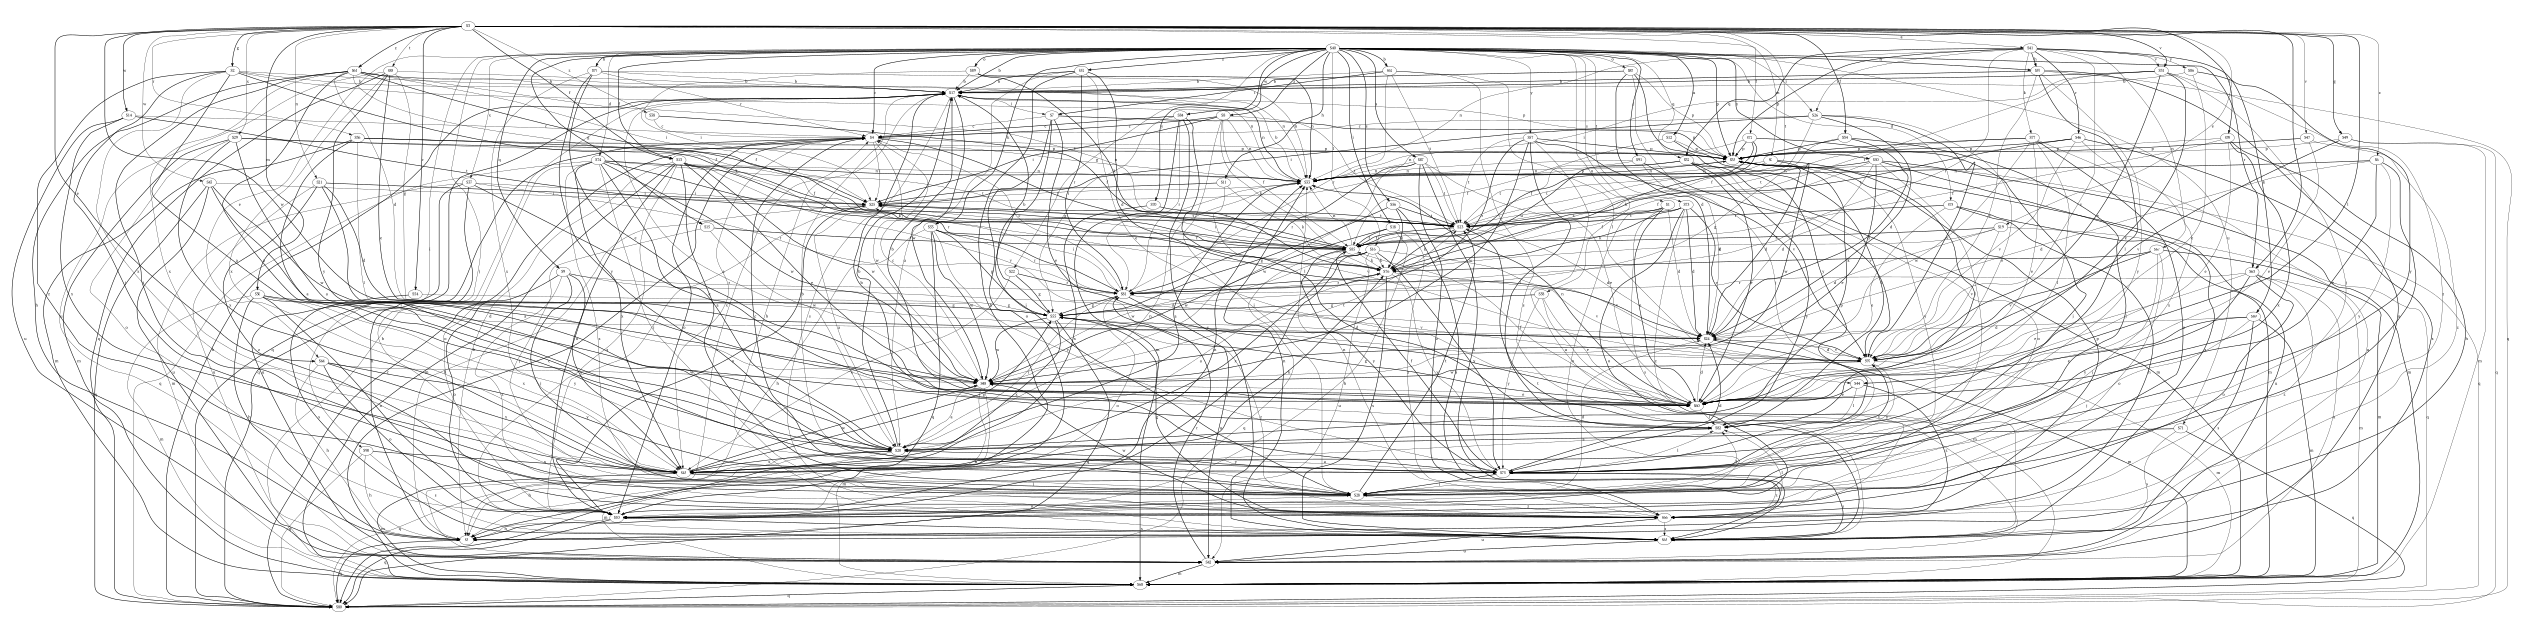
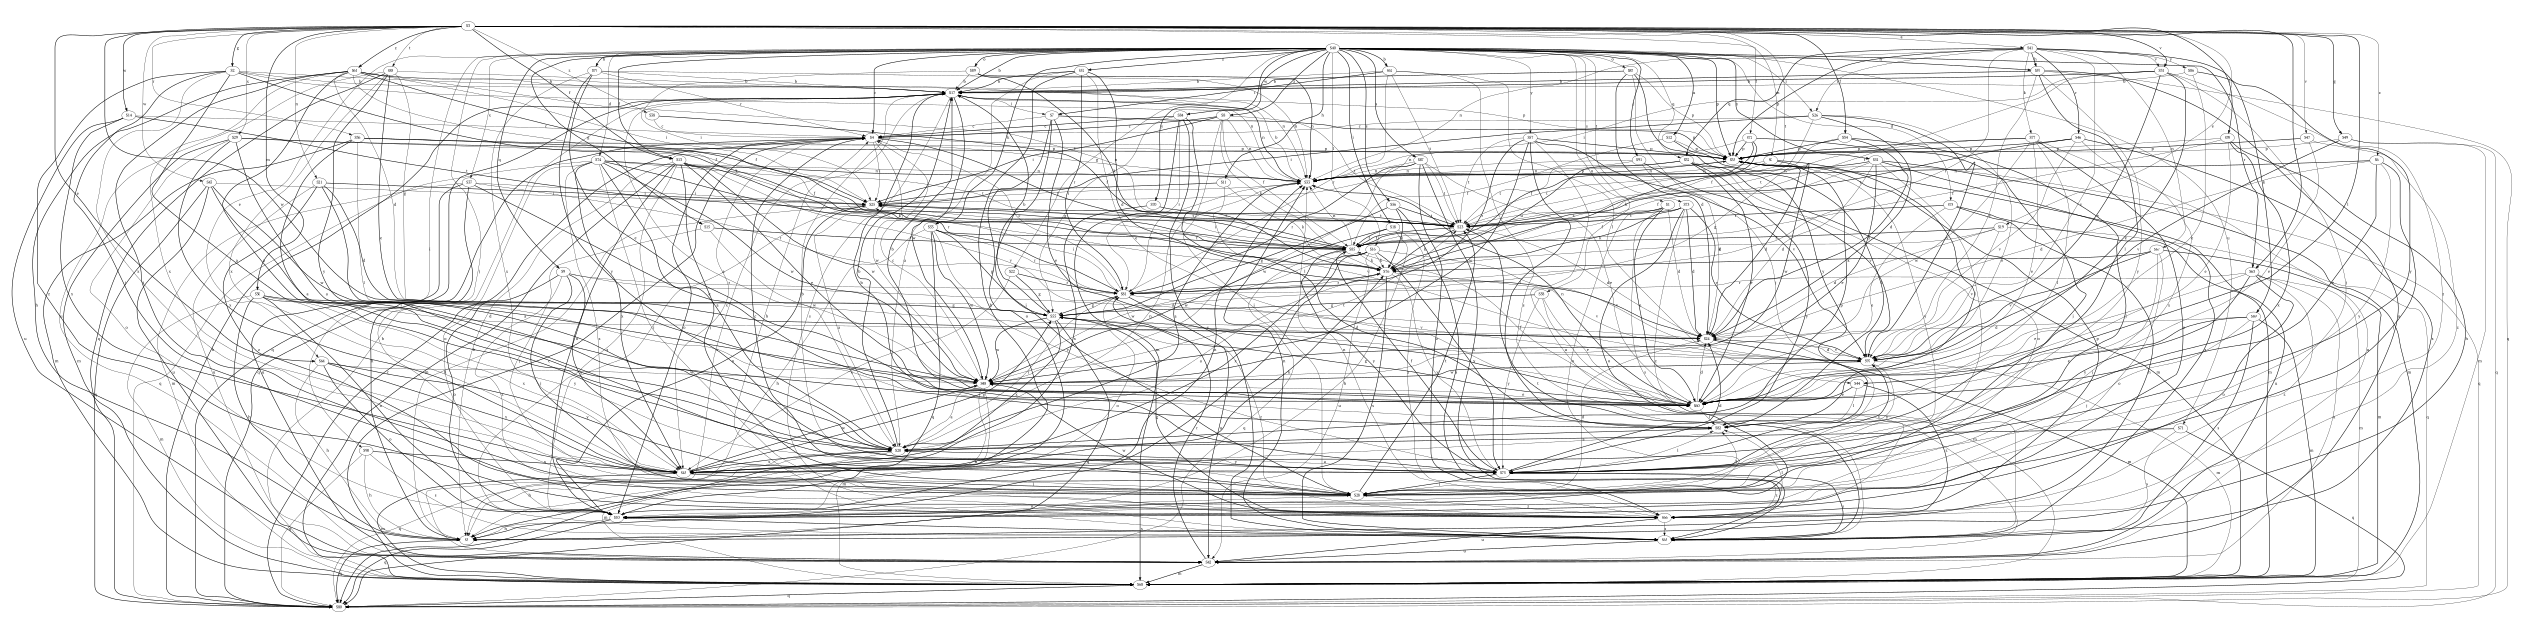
(1876, 160) -> (1876, 160)
(415, 294) -> none
